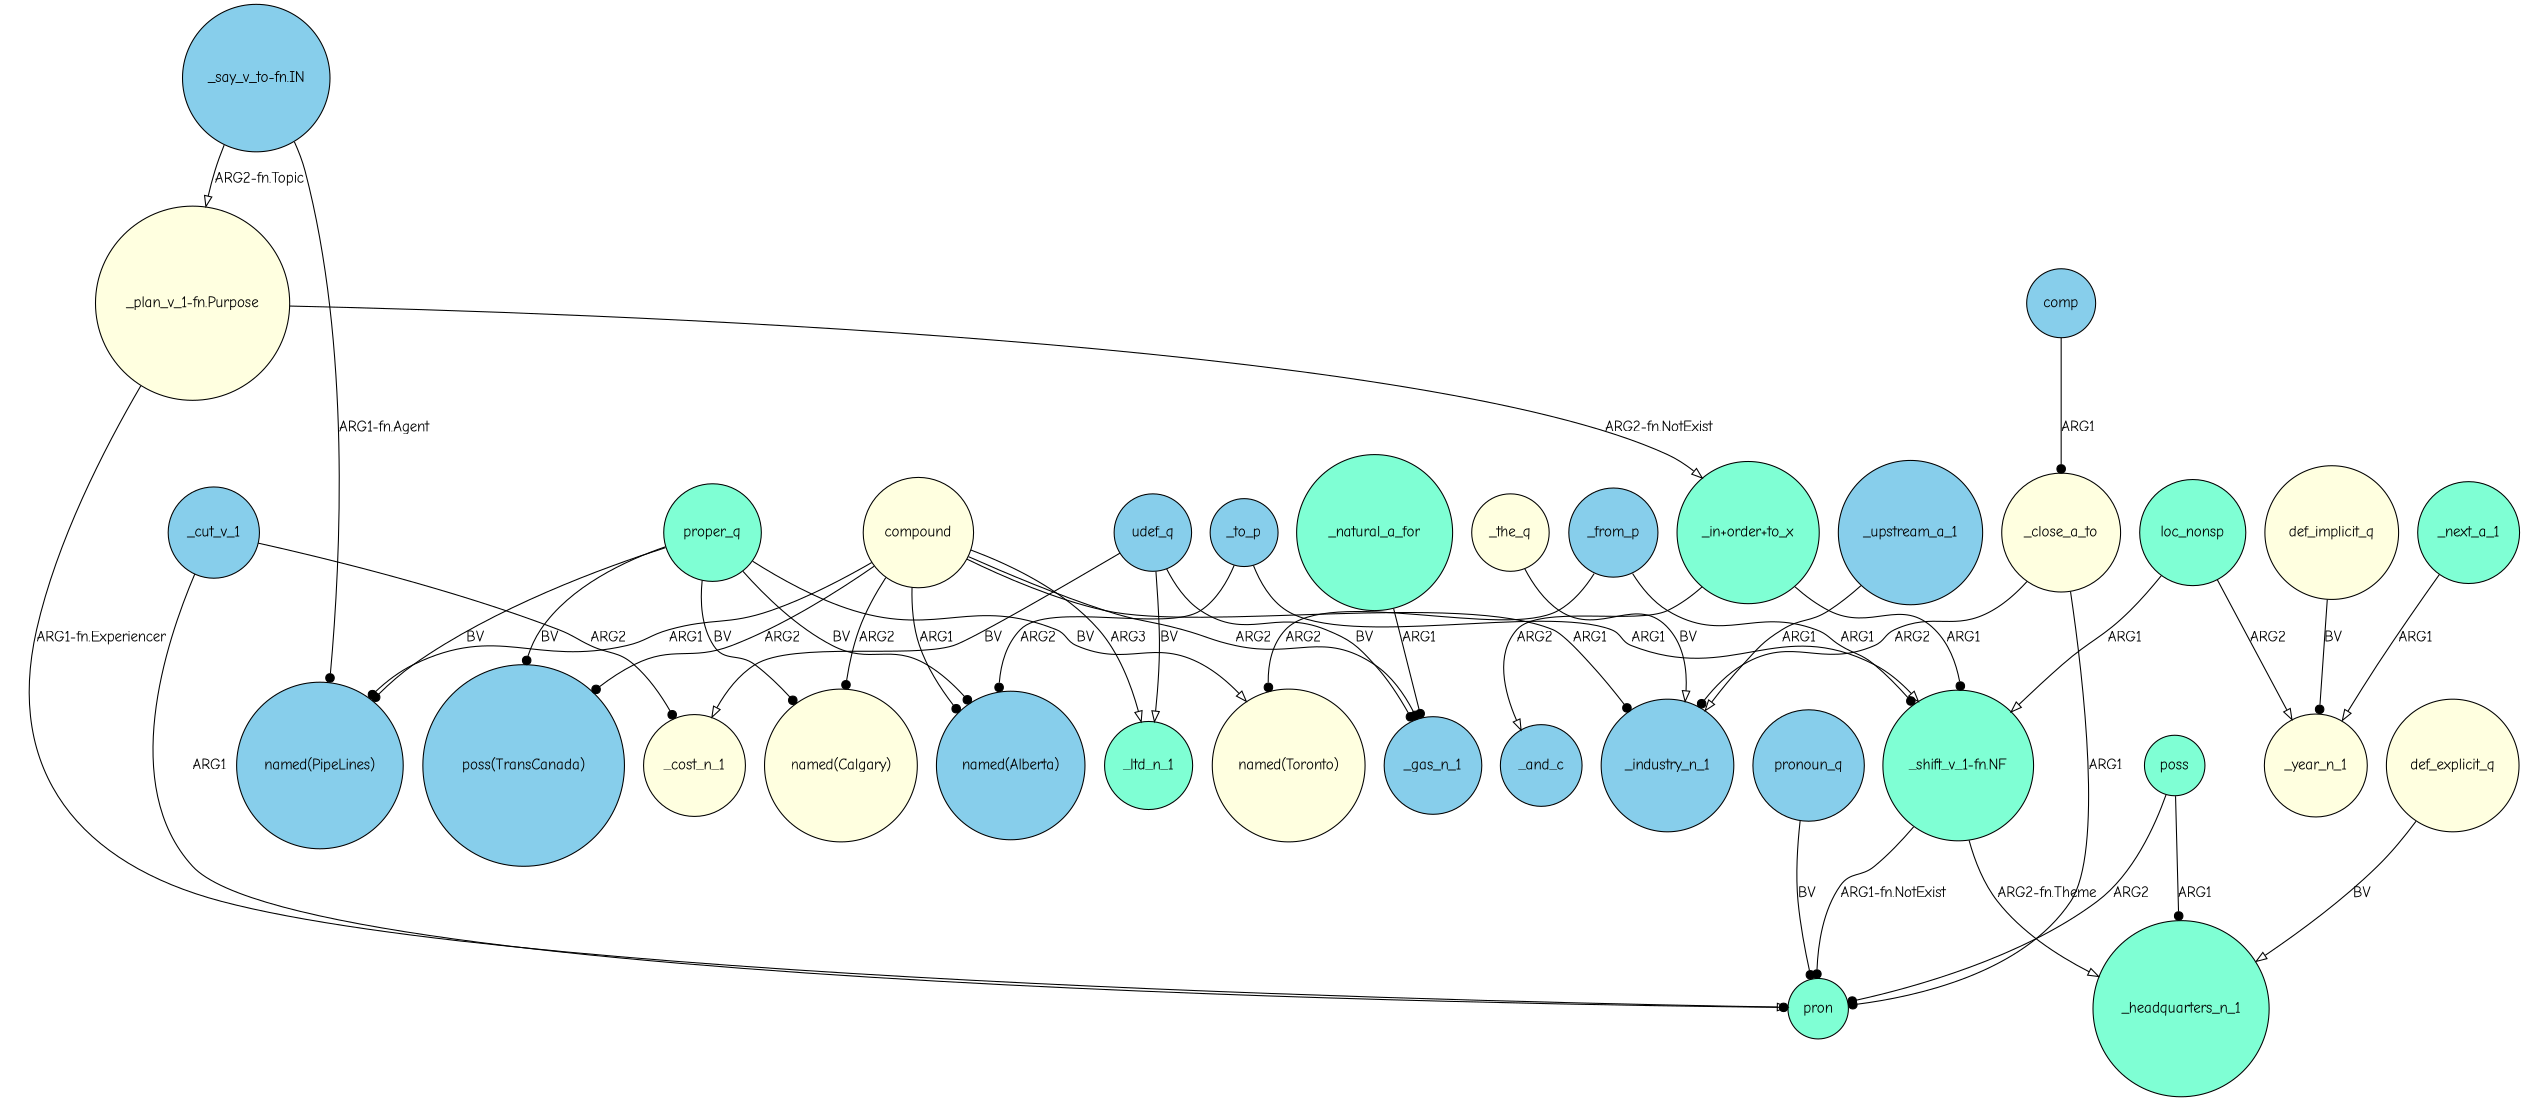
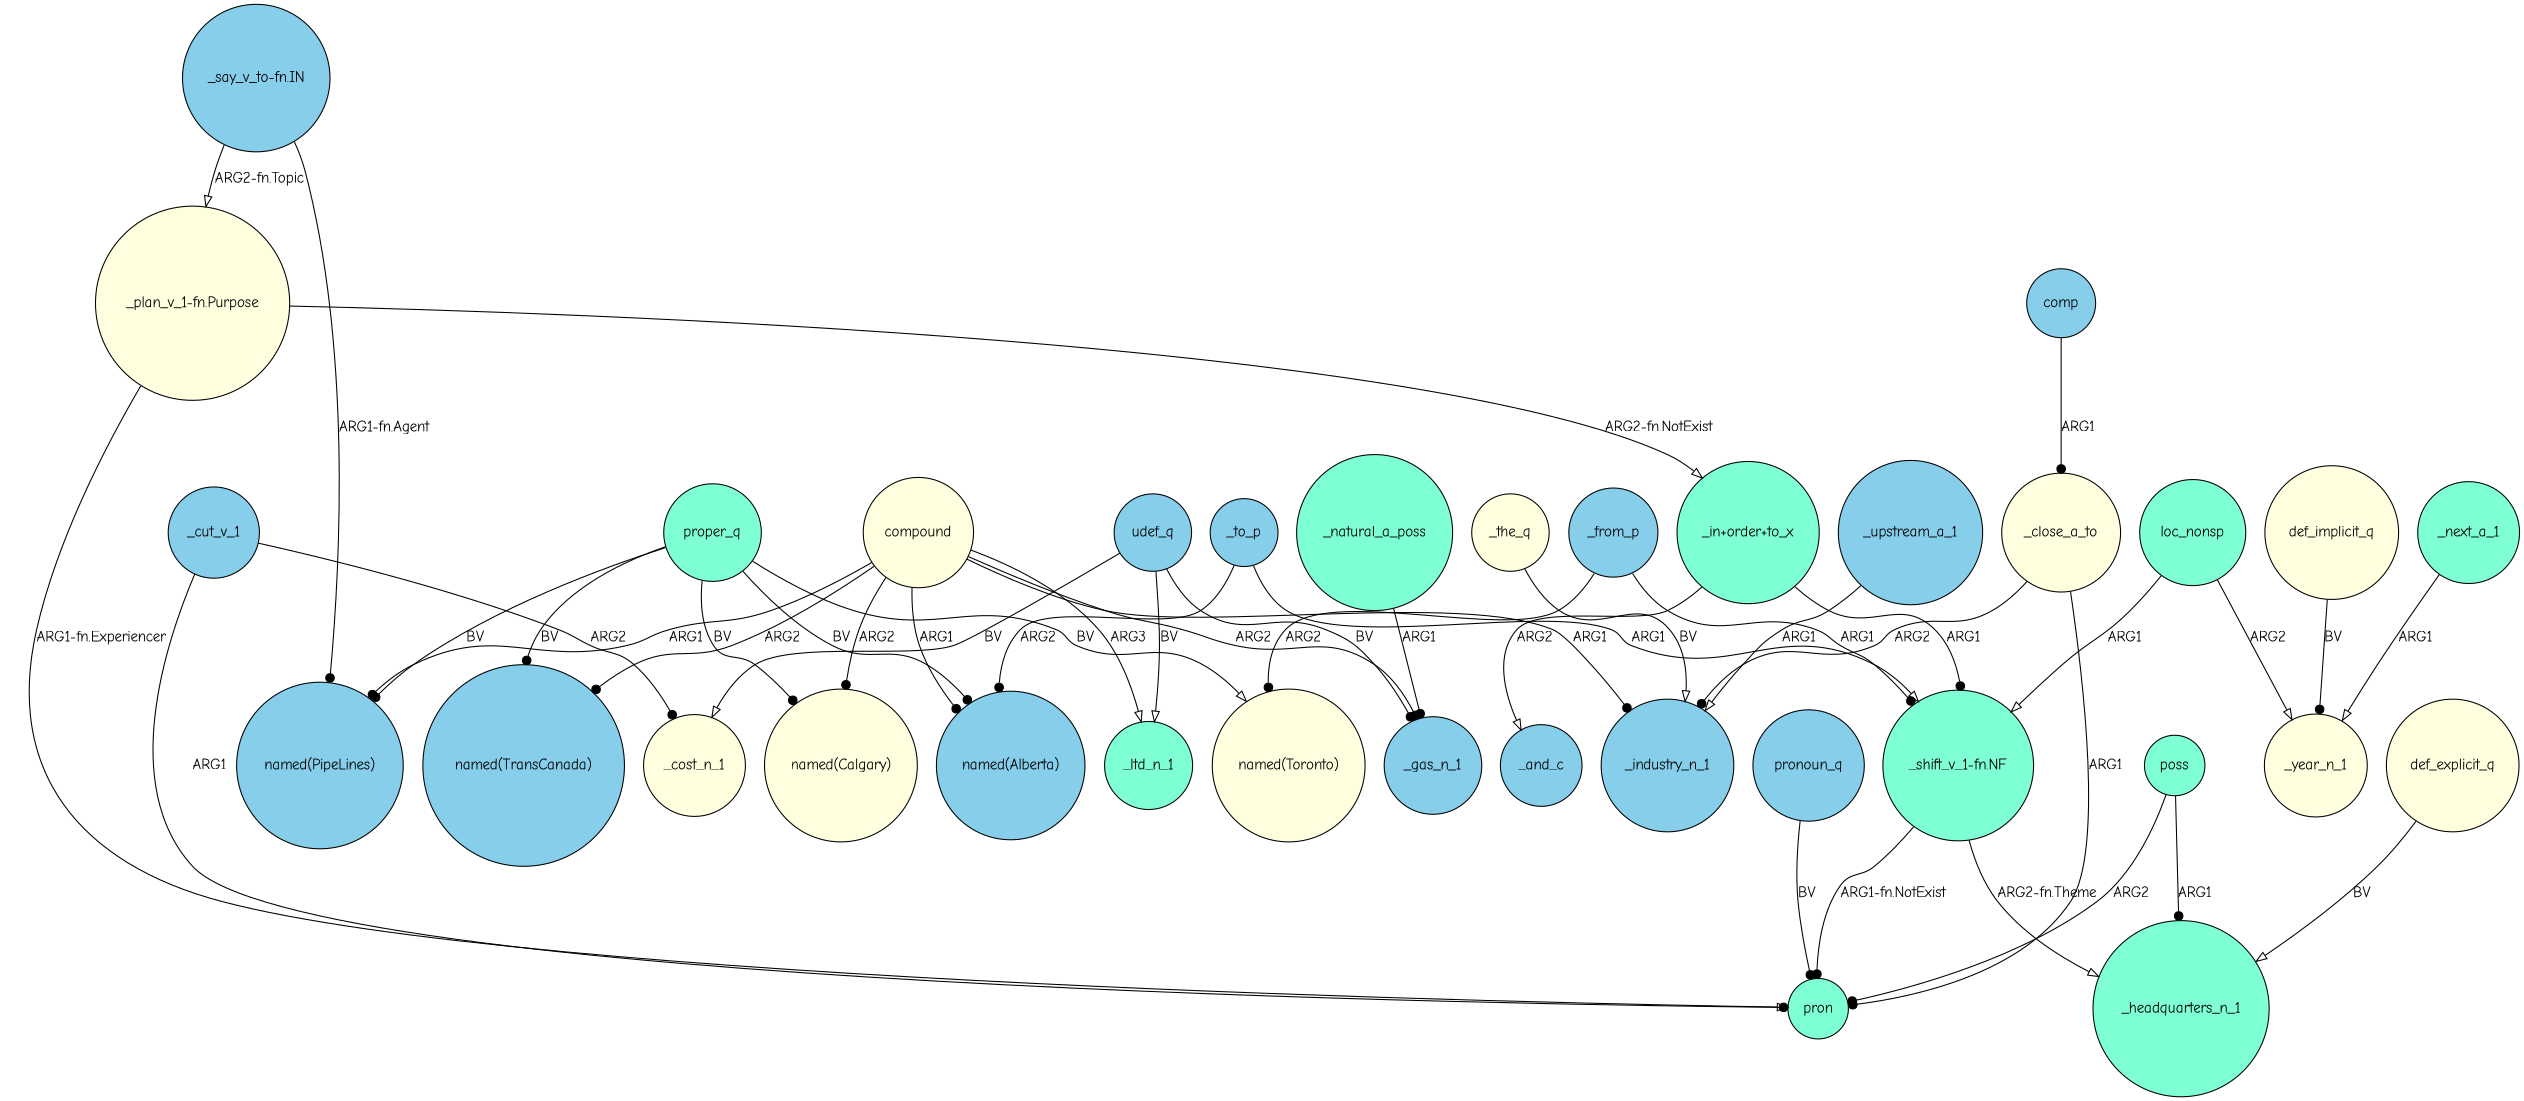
(1375, 533) -> (1375, 533)
(524, 765) -> (524, 765)
